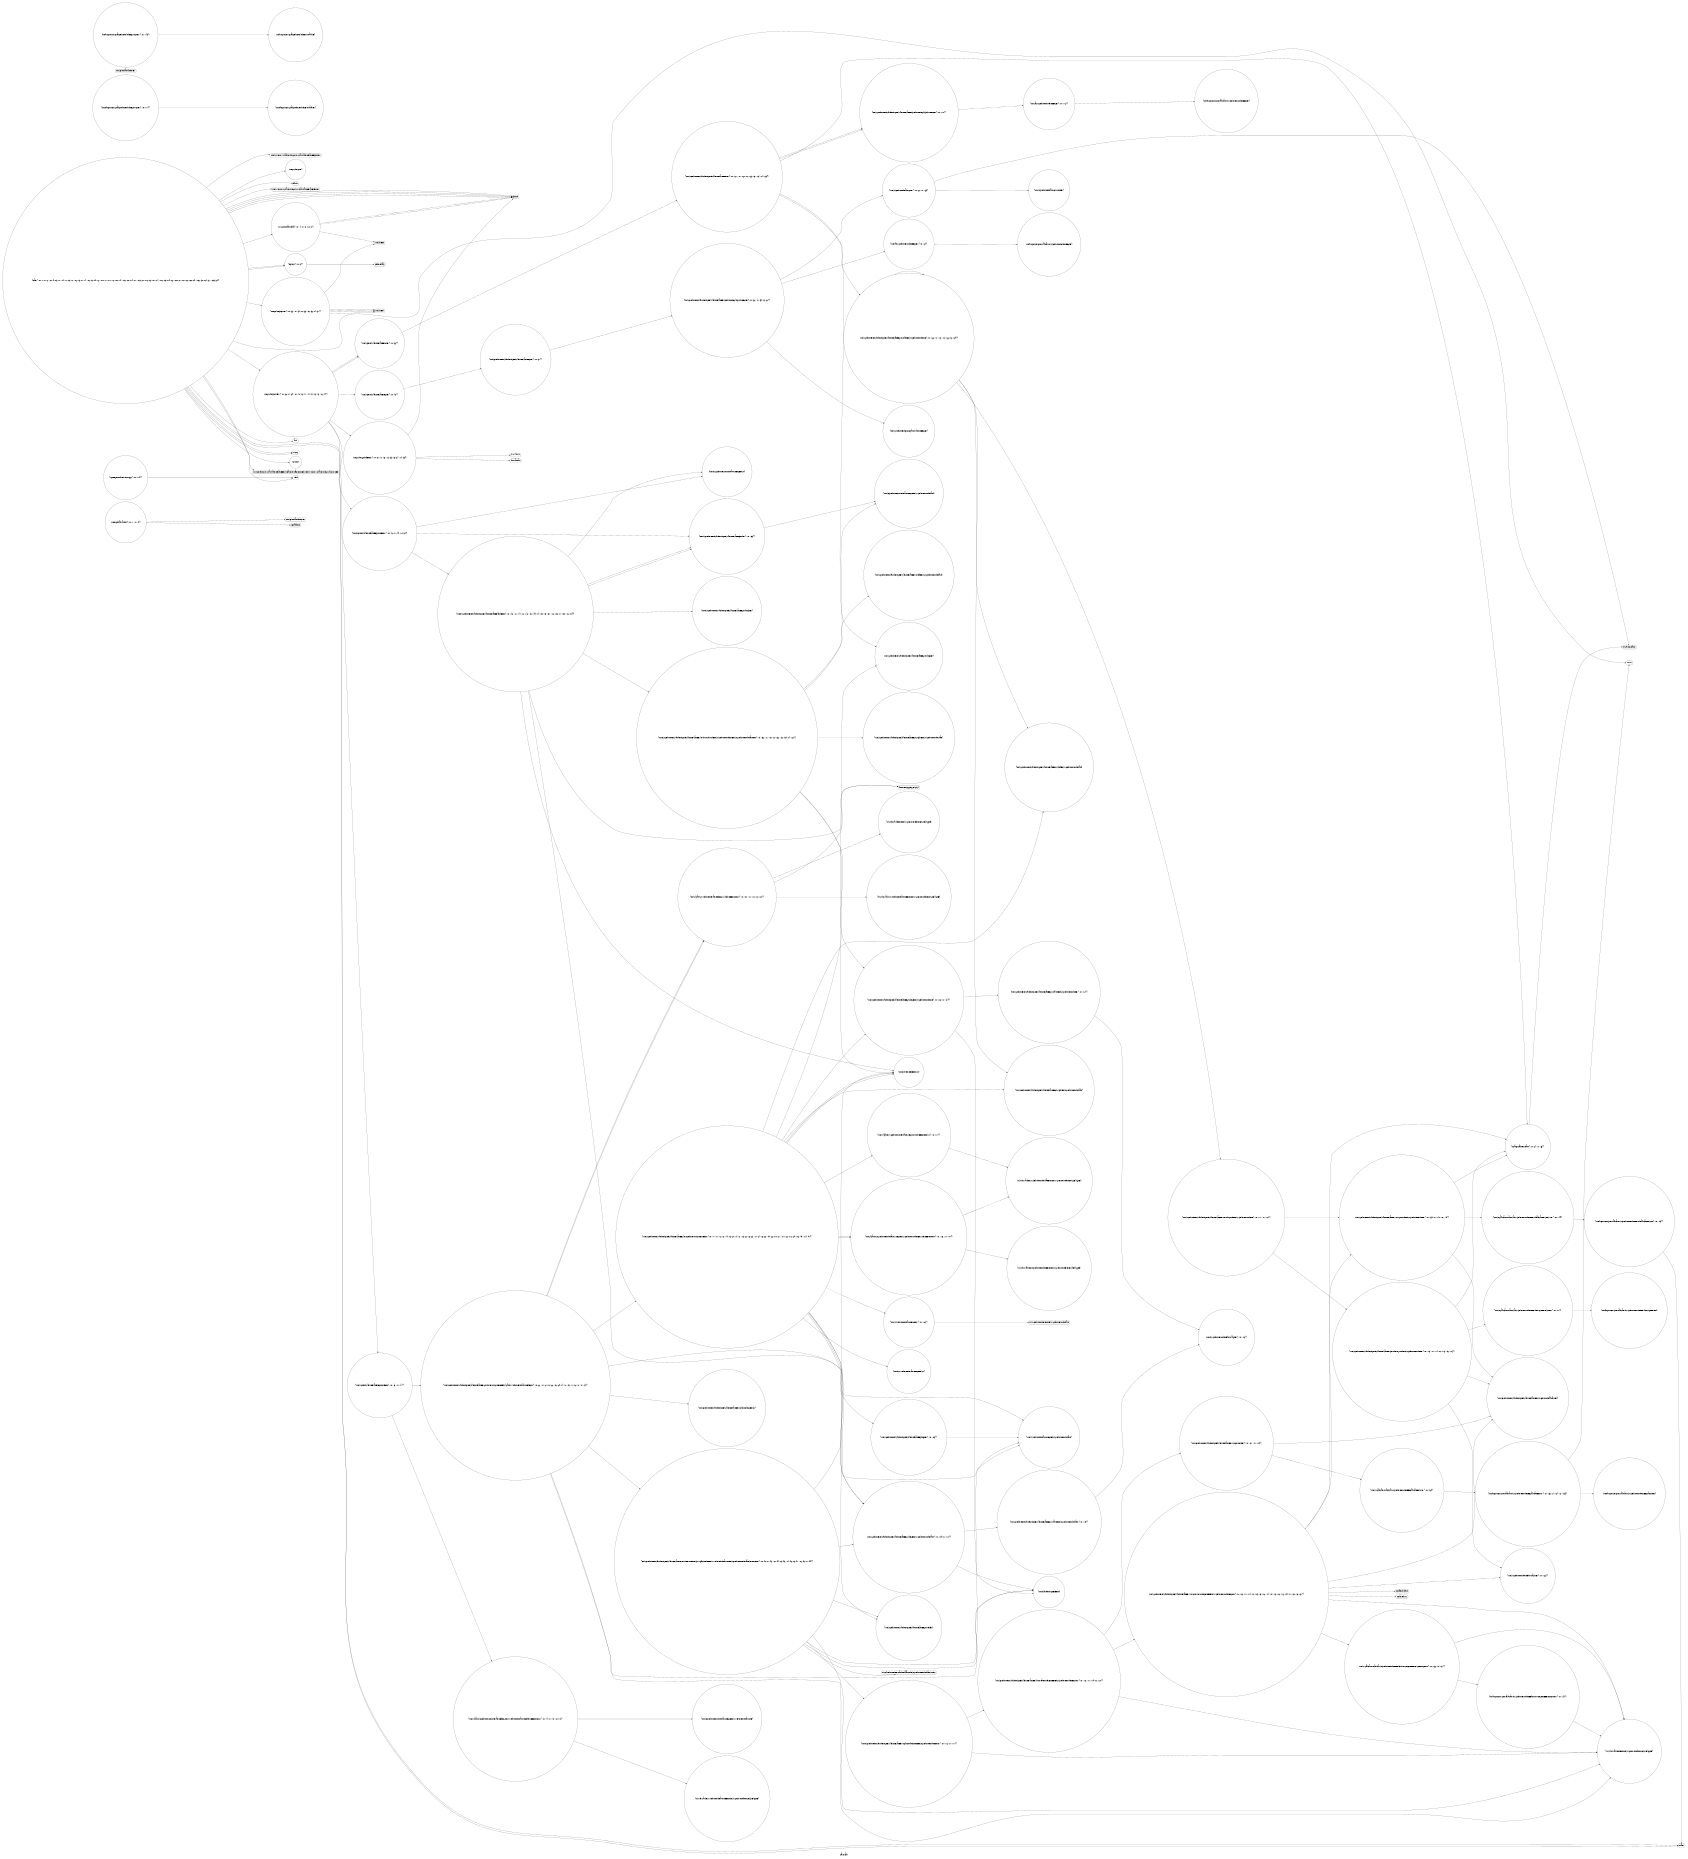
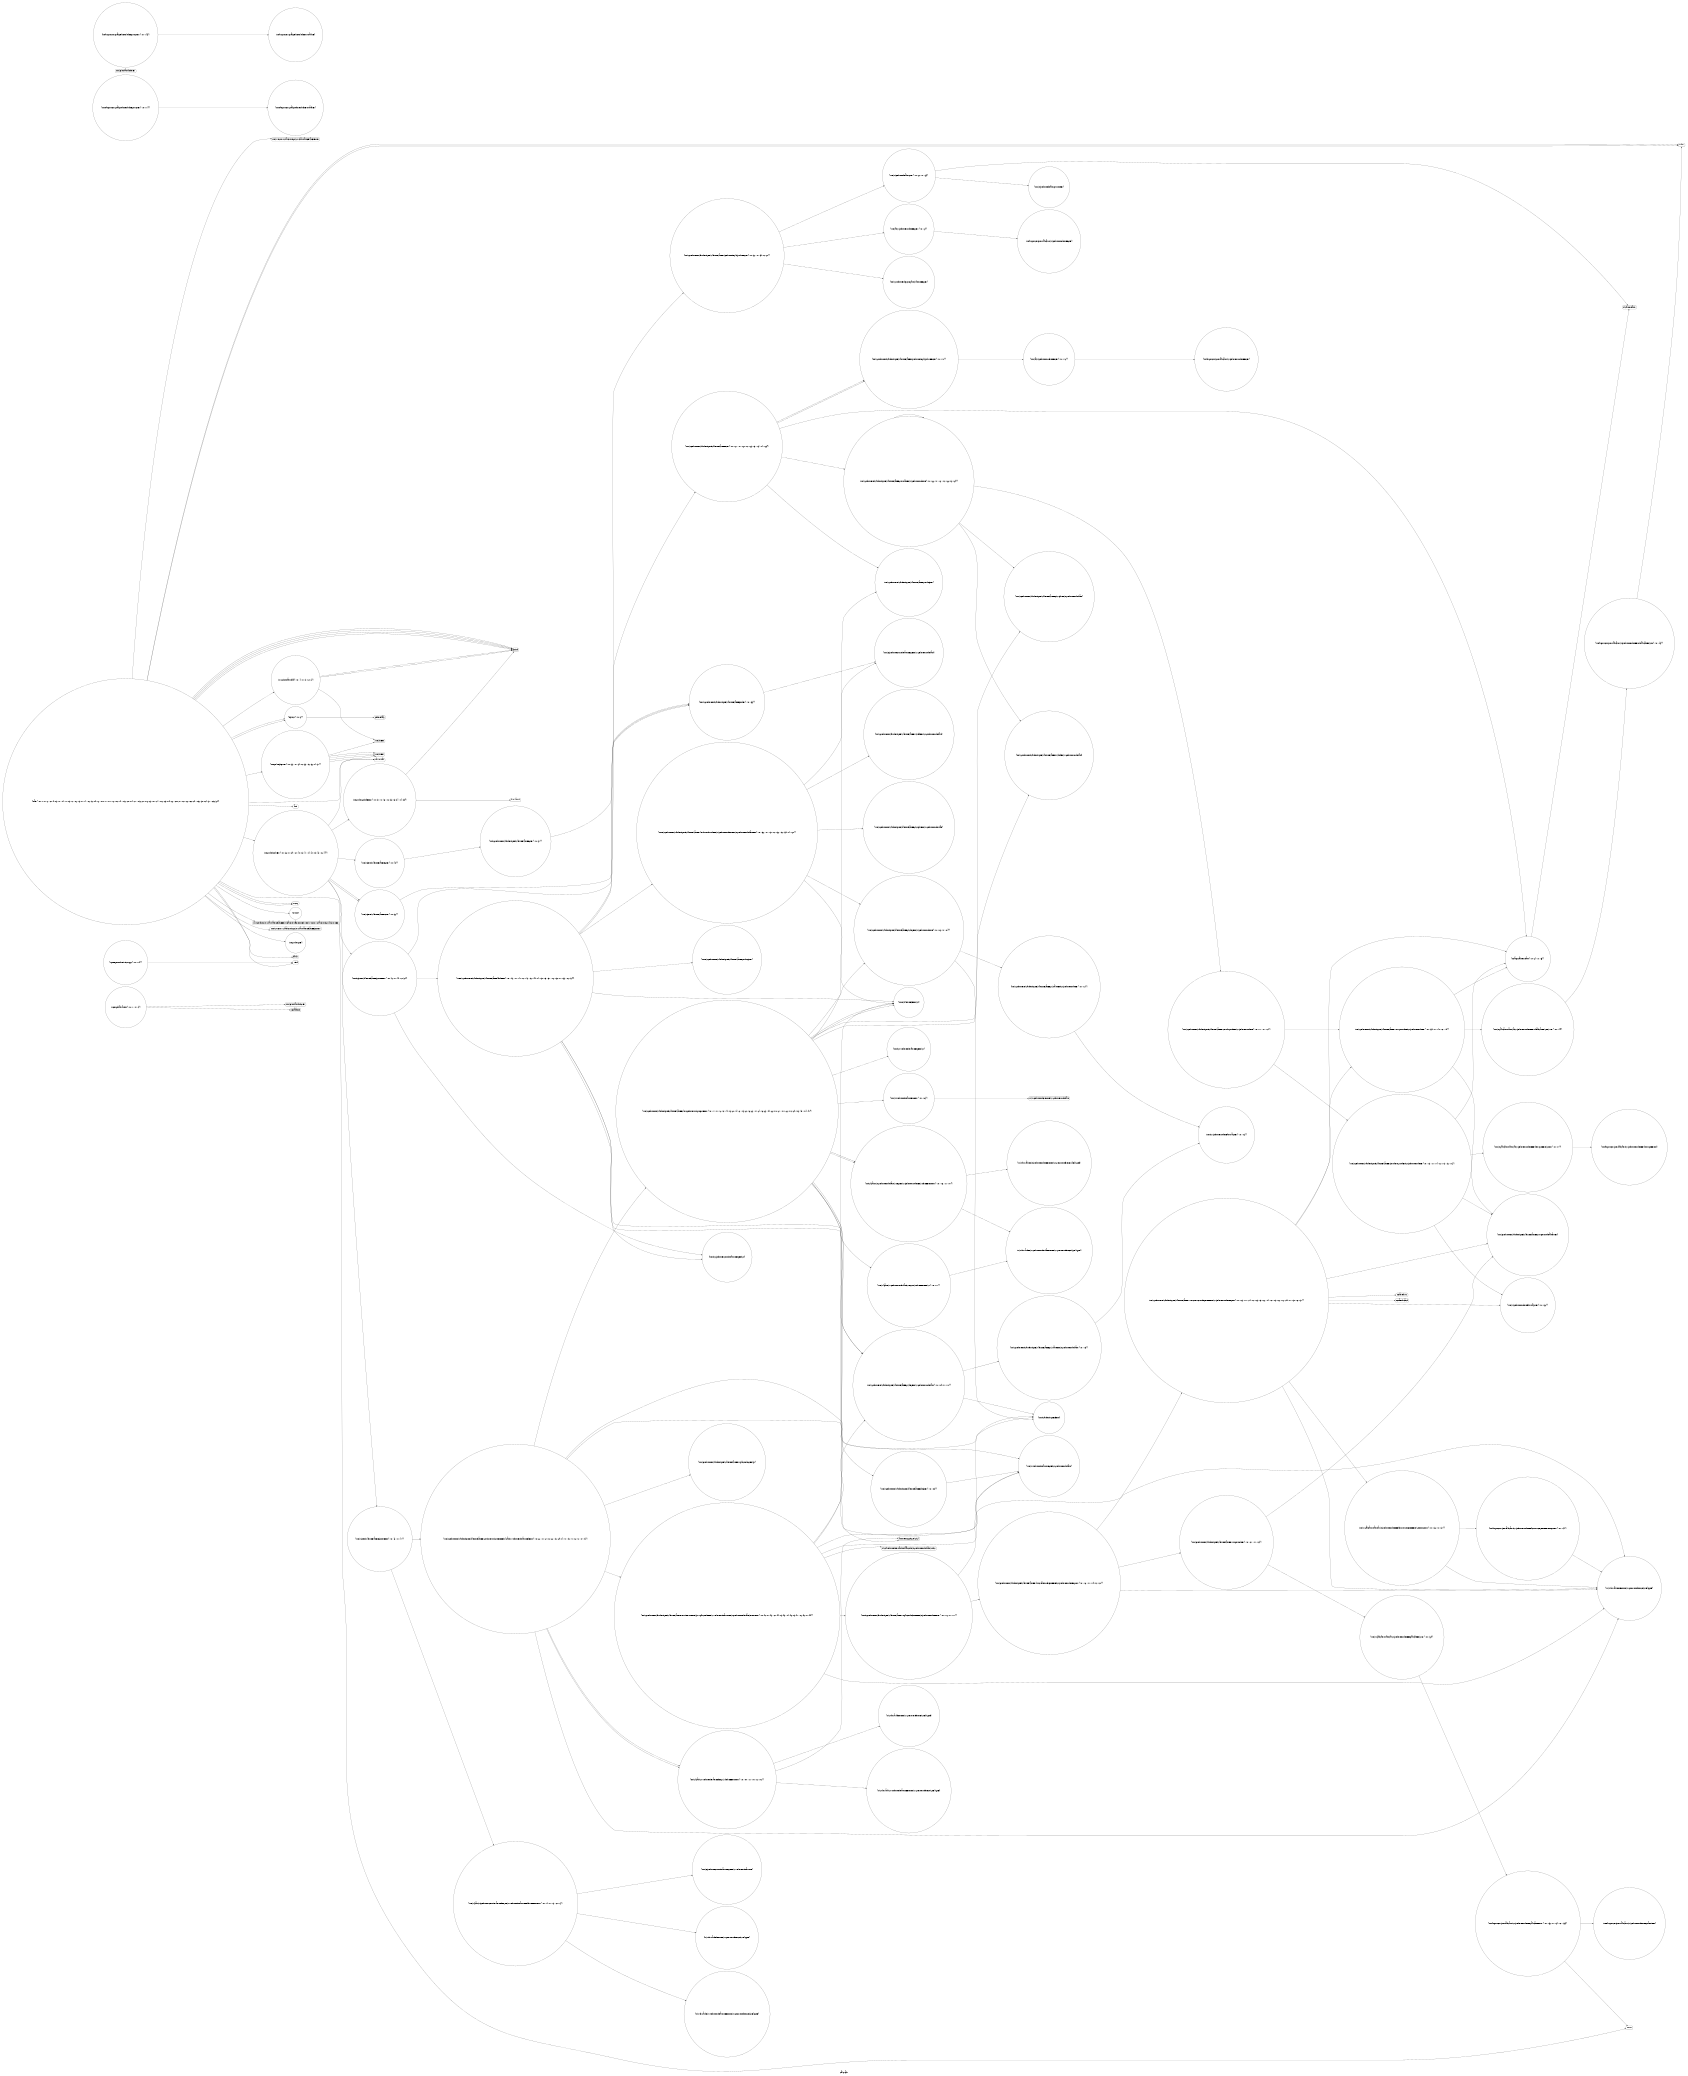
(516, 461) -> none
none -> (380, 760)
(909, 1628) -> none
none -> (727, 1938)
